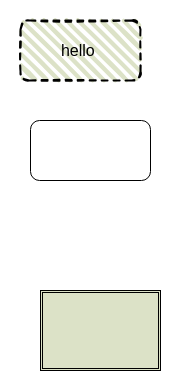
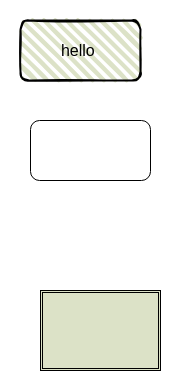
(81, 51) -> (81, 51)
